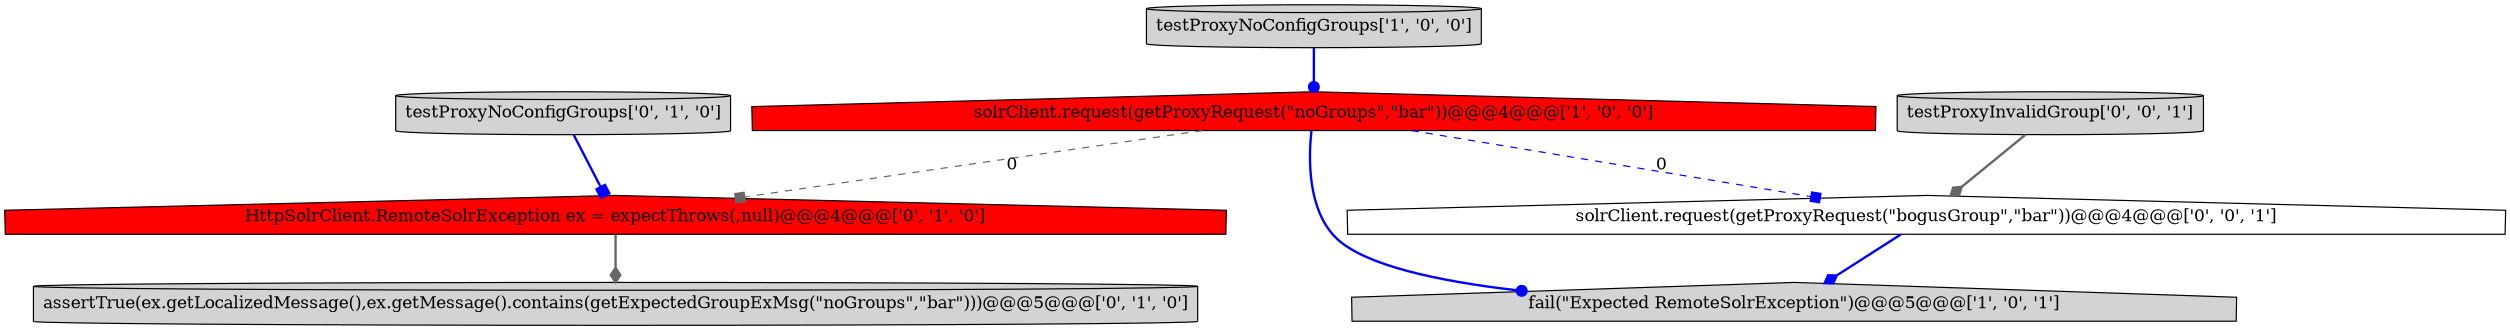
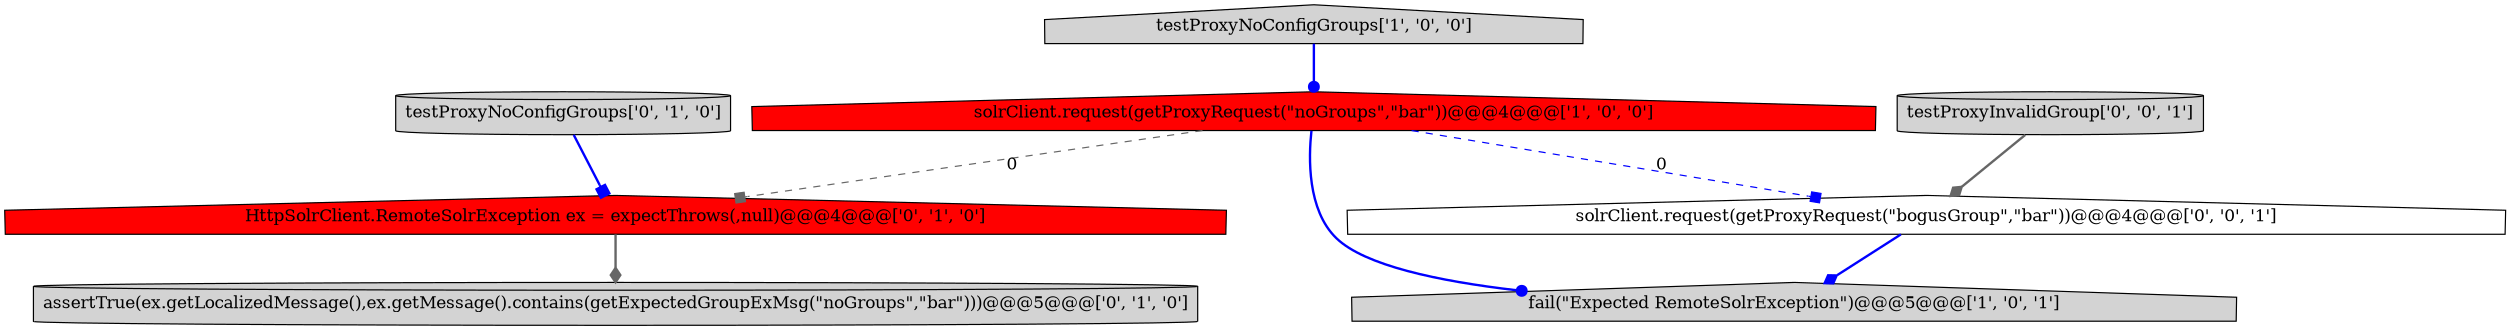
(1314, 26) -> (1314, 26)
